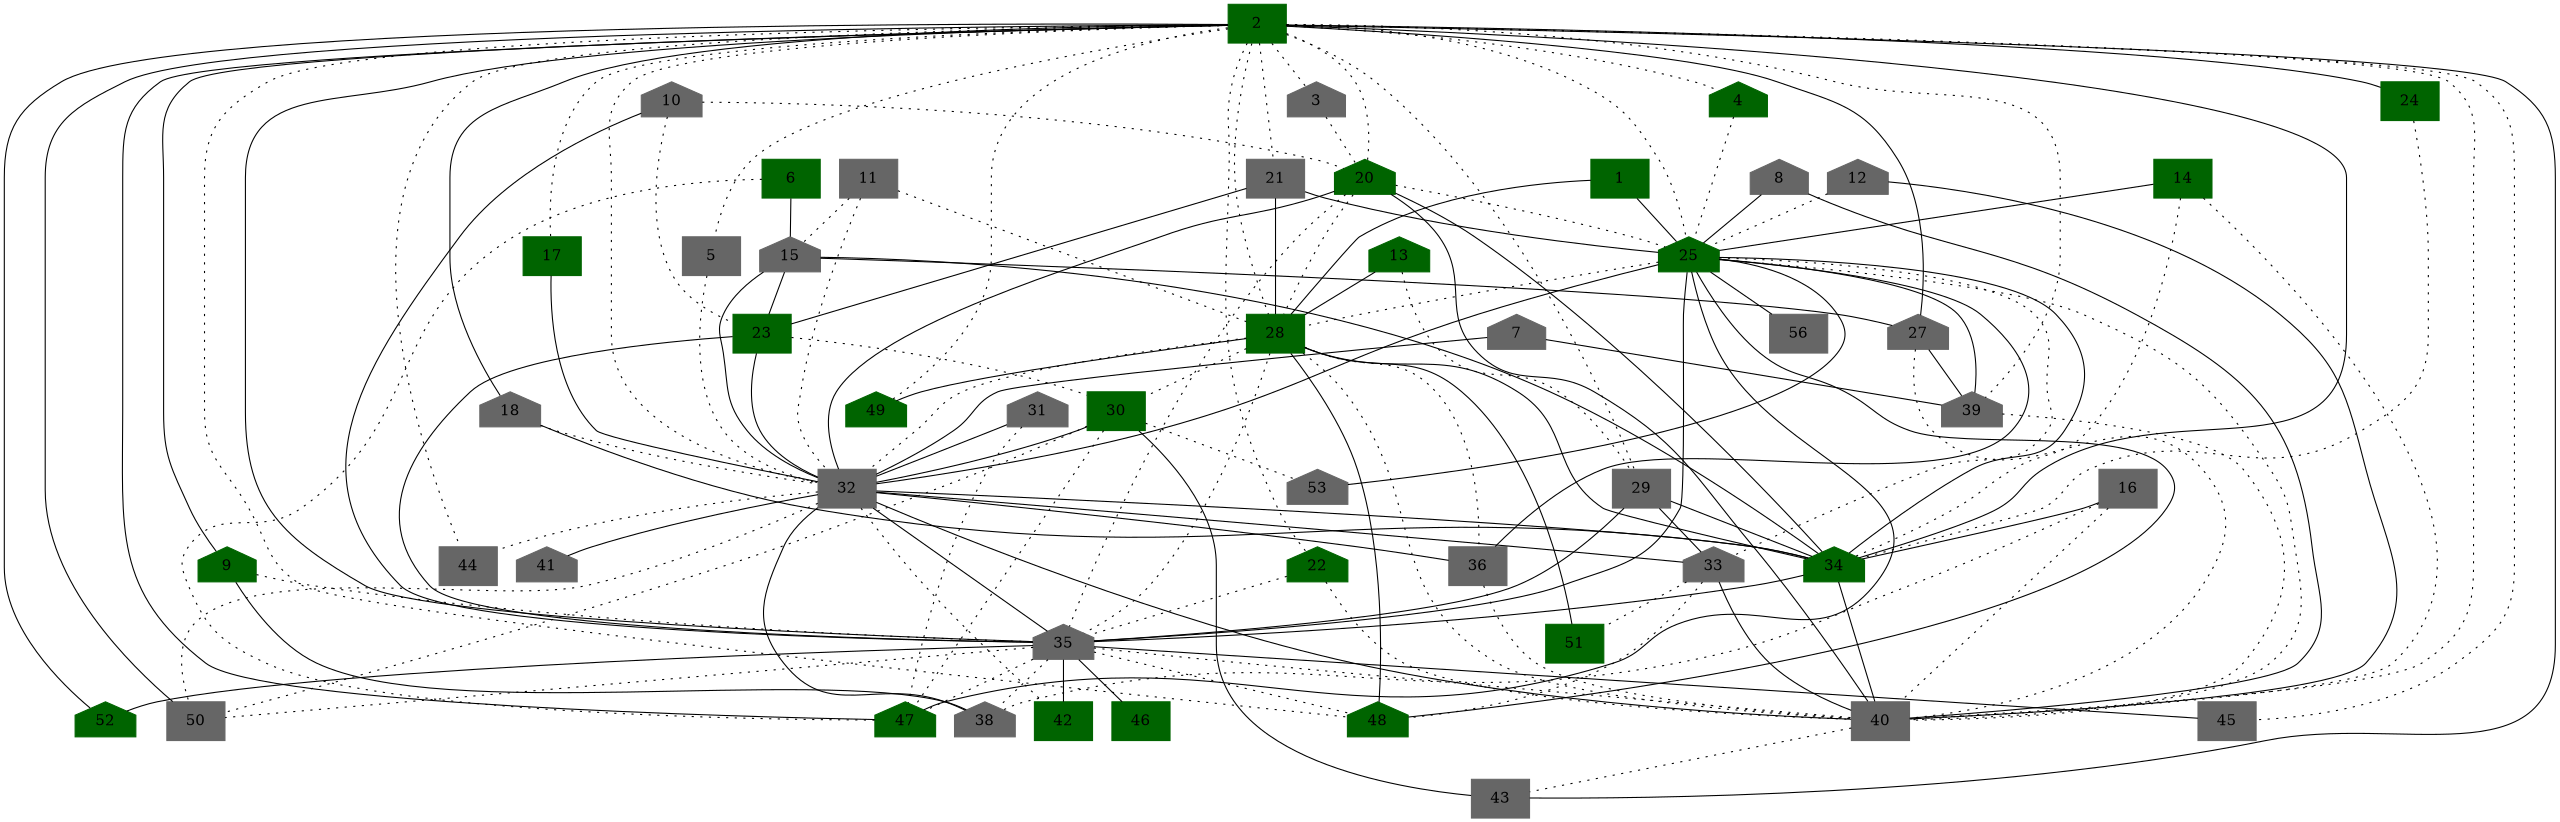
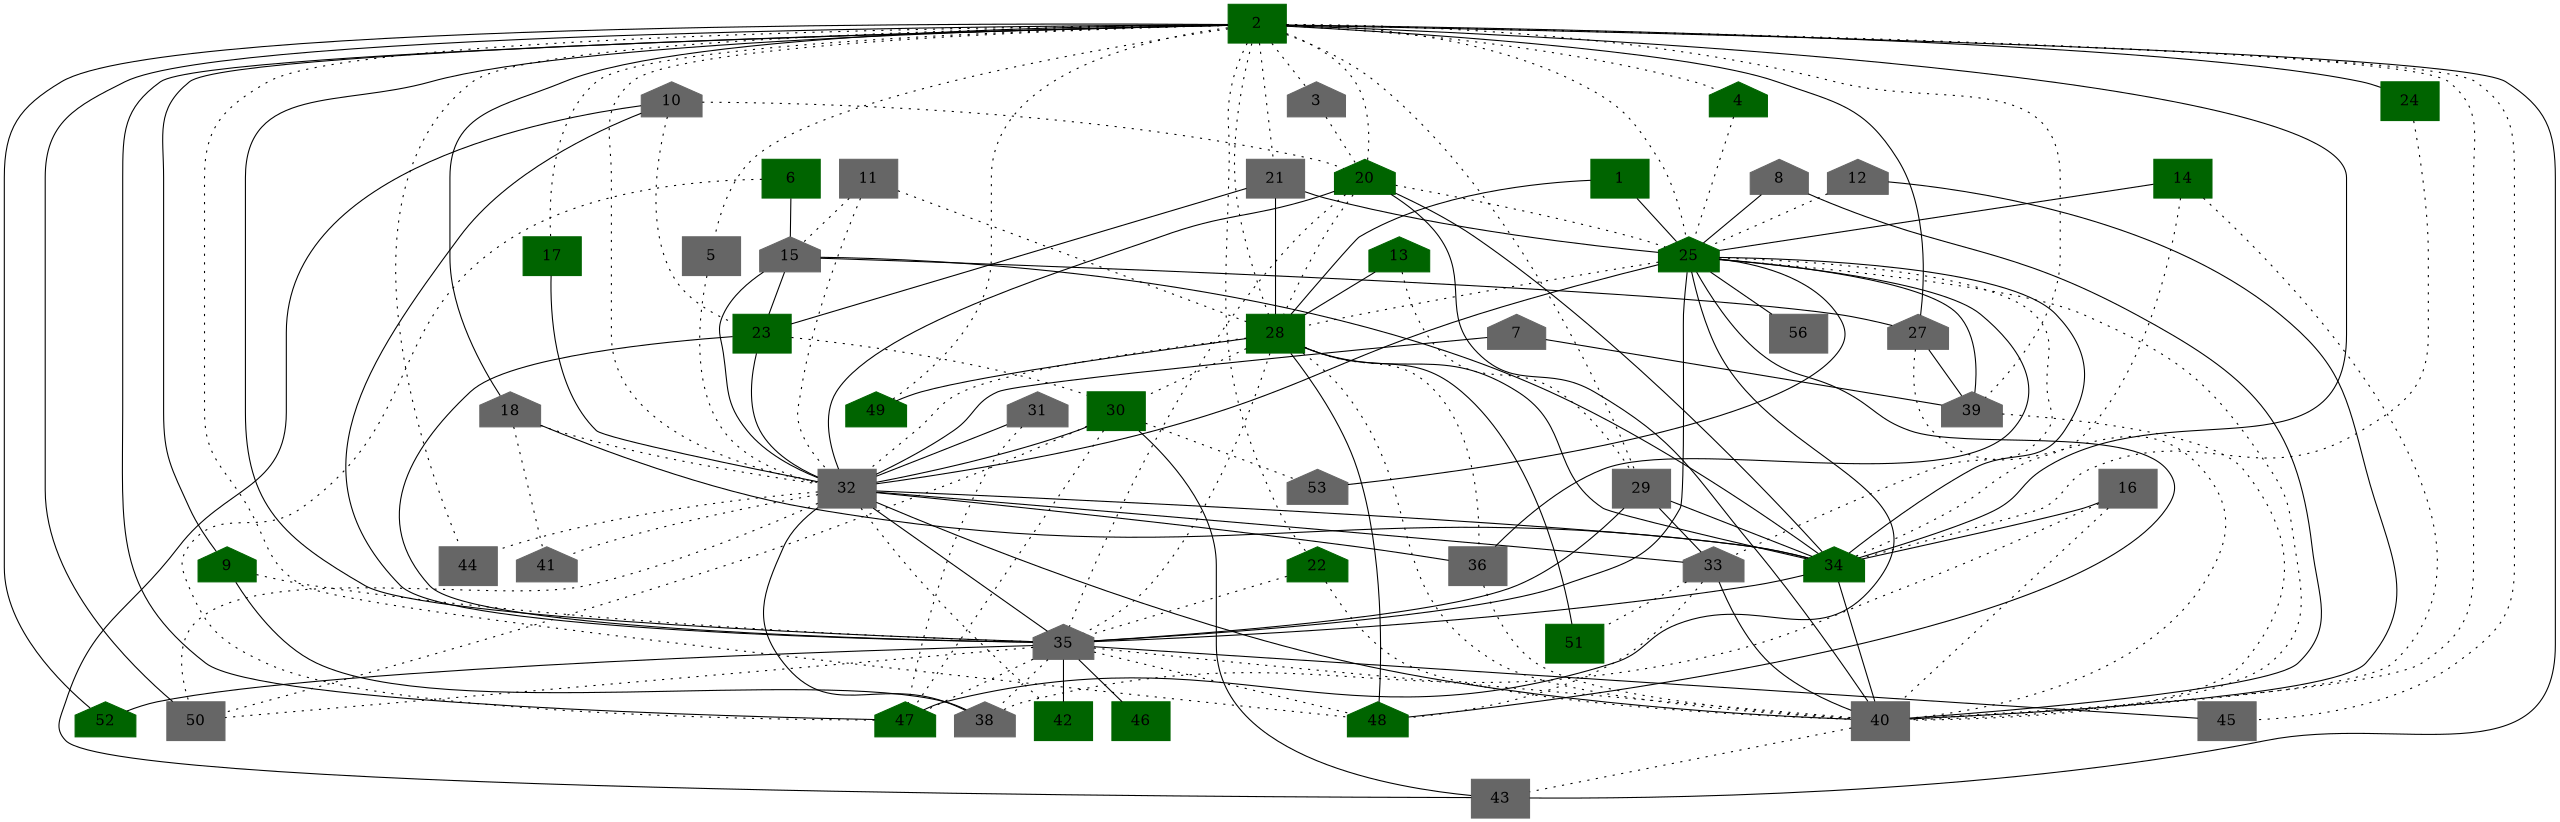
none -> (528, 488)
(692, 520) -> (692, 520)
none -> (292, 772)
